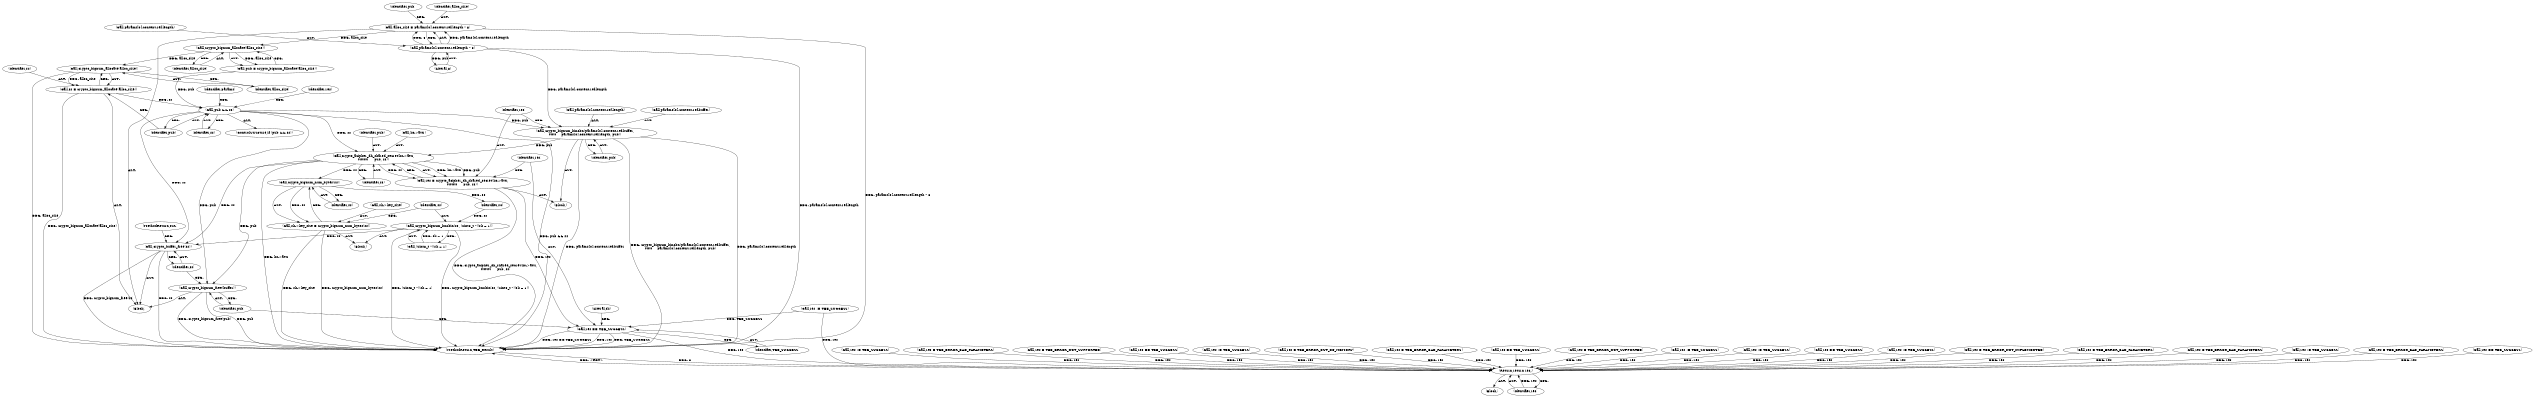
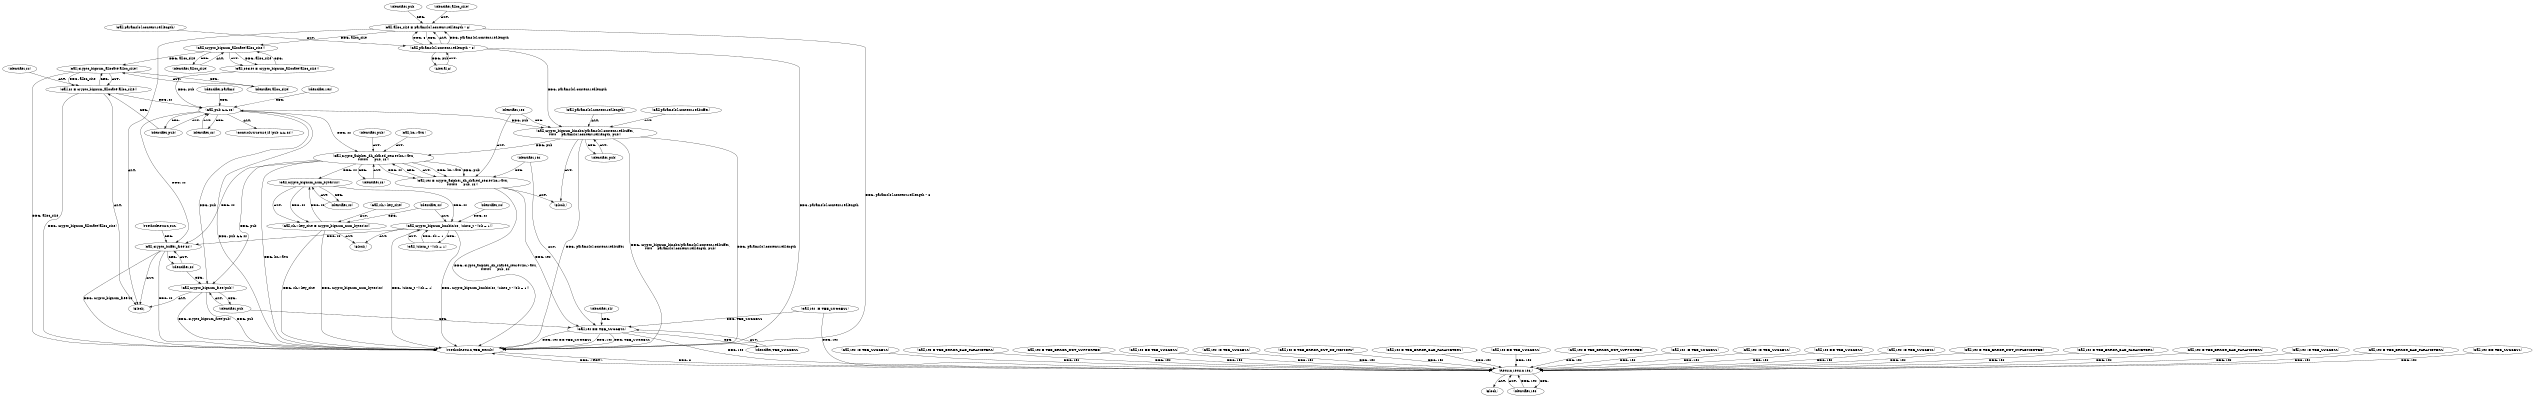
(277, 69) -> (277, 69)
(514, 140) -> (226, 255)
(408, 190) -> (402, 190)
(318, 205) -> (318, 205)
(208, 288) -> (208, 288)
(602, 309) -> (602, 309)
